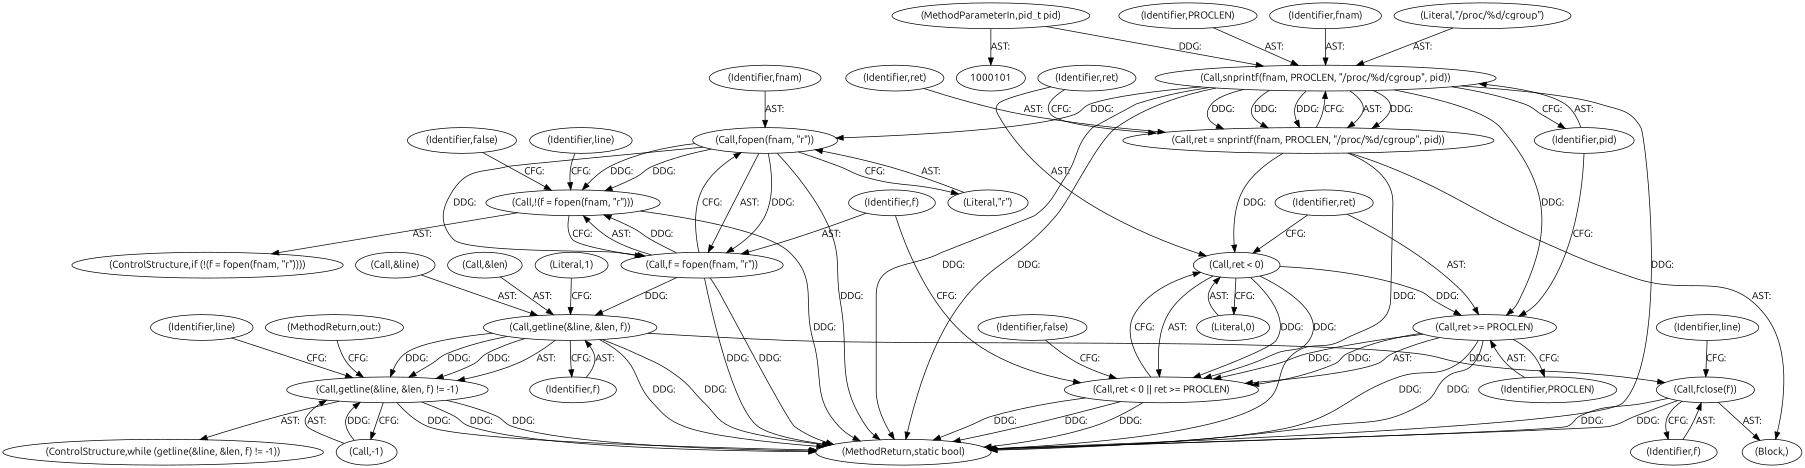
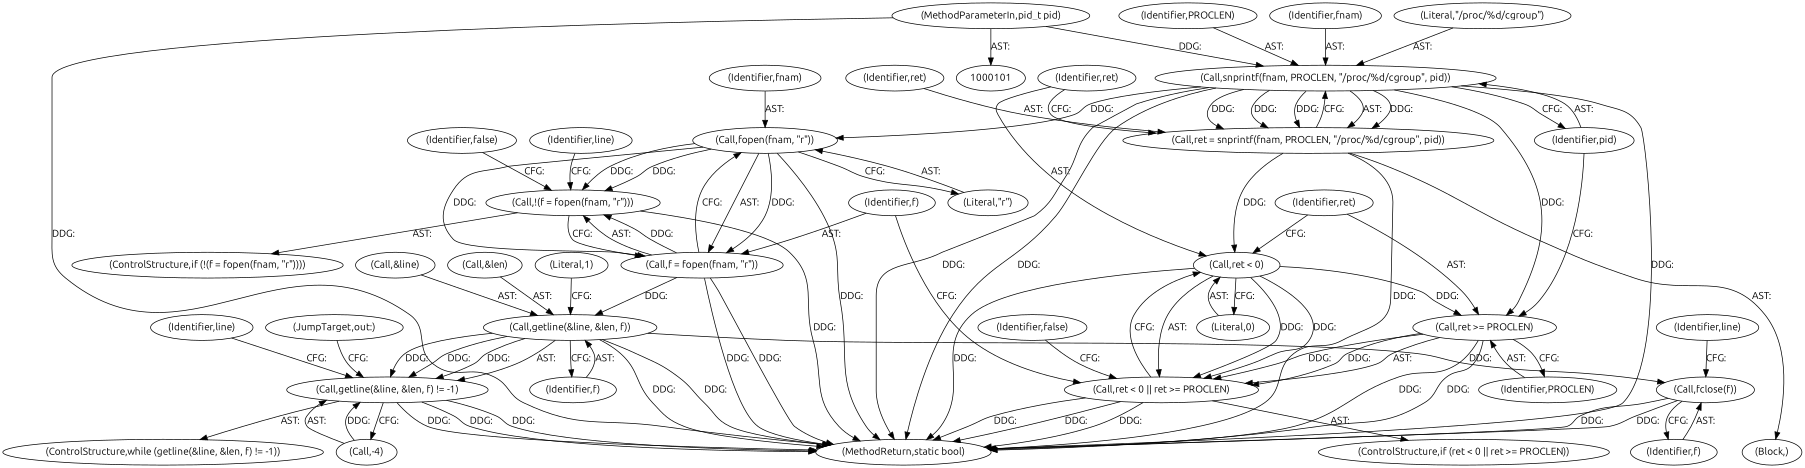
none -> (52, 168)
none -> (1016, 294)
(334, 328) -> (334, 328)
(1736, 419) -> none
(367, 452) -> (367, 452)
none -> (1464, 452)
